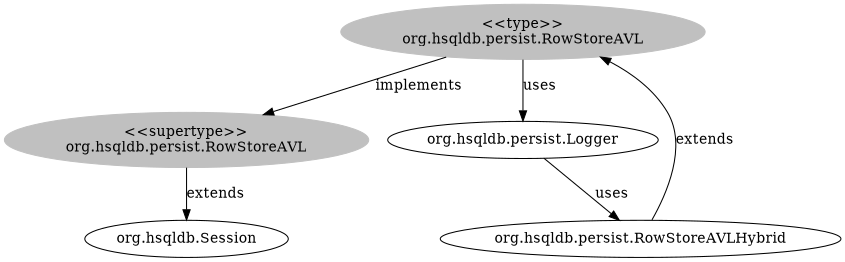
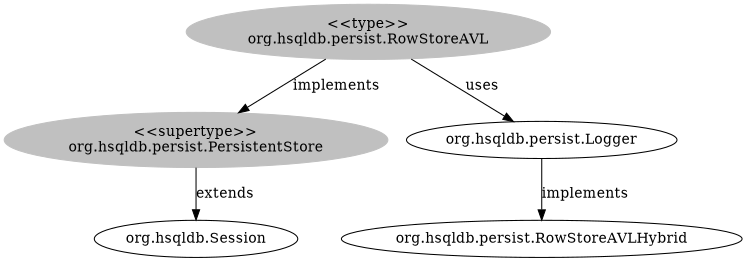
(674, 129) -> none
(187, 140) -> (196, 140)
(612, 194) -> (586, 194)
